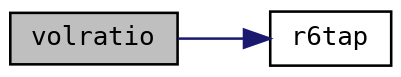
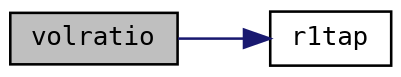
(331, 39) -> (331, 39)
